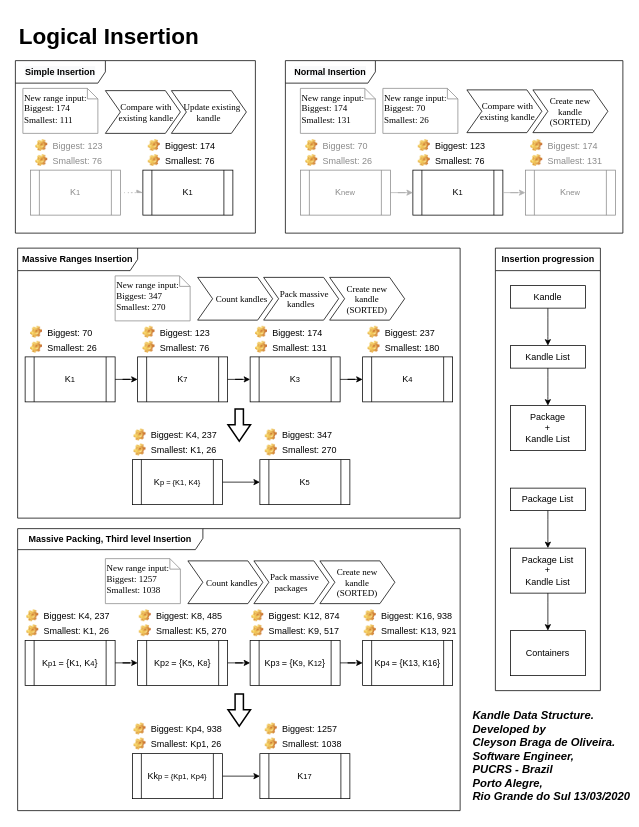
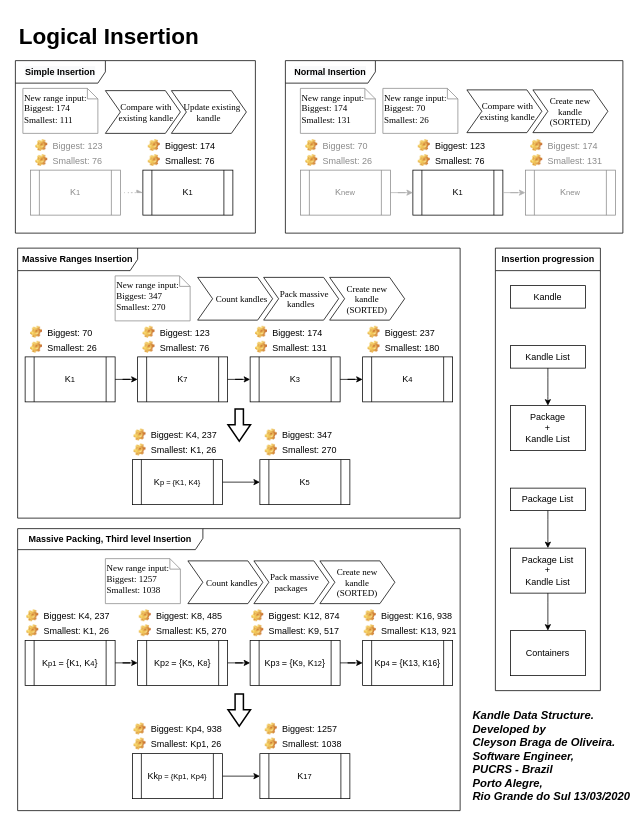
(548, 338) -> none
